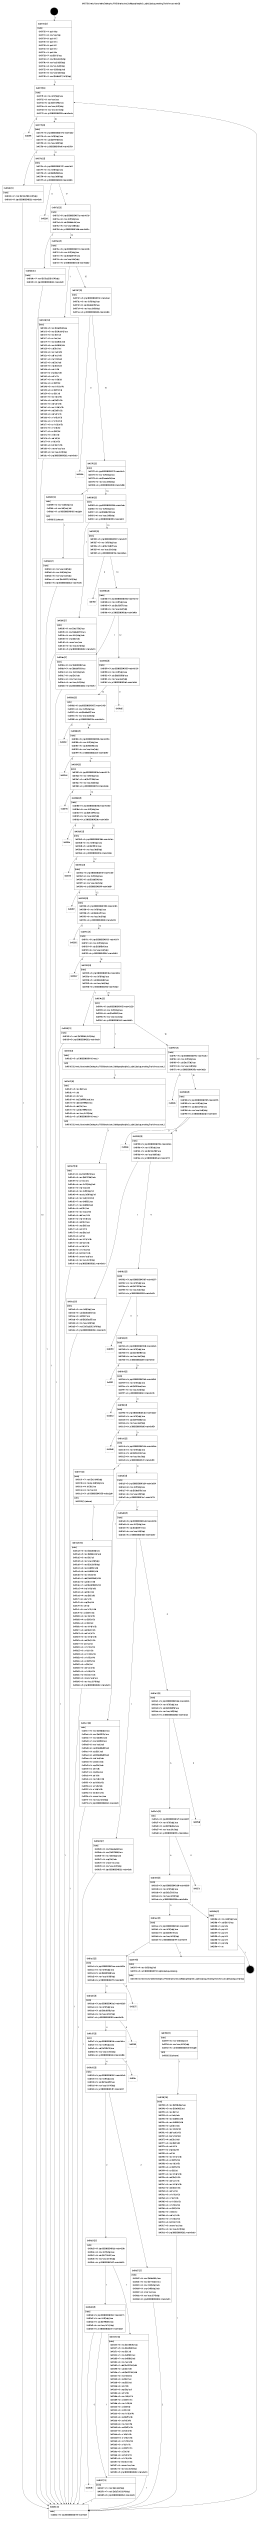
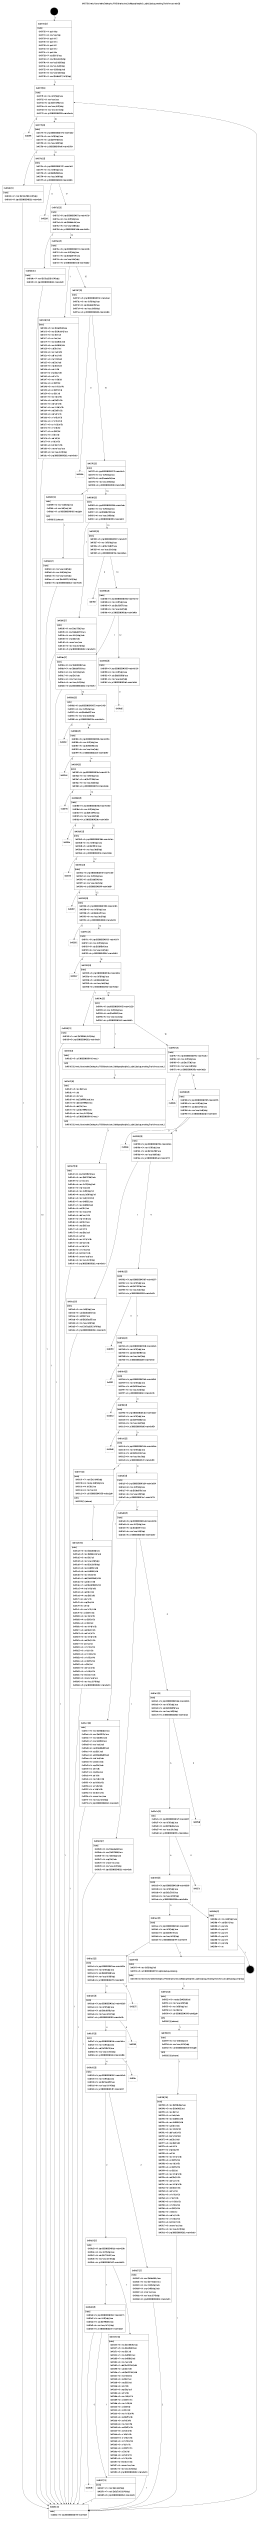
(103, 690) -> (81, 691)
(137, 1365) -> none
none -> (179, 2007)
